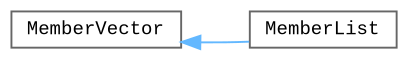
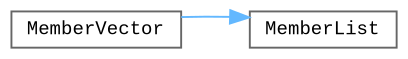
(225, 42) -> (206, 17)
